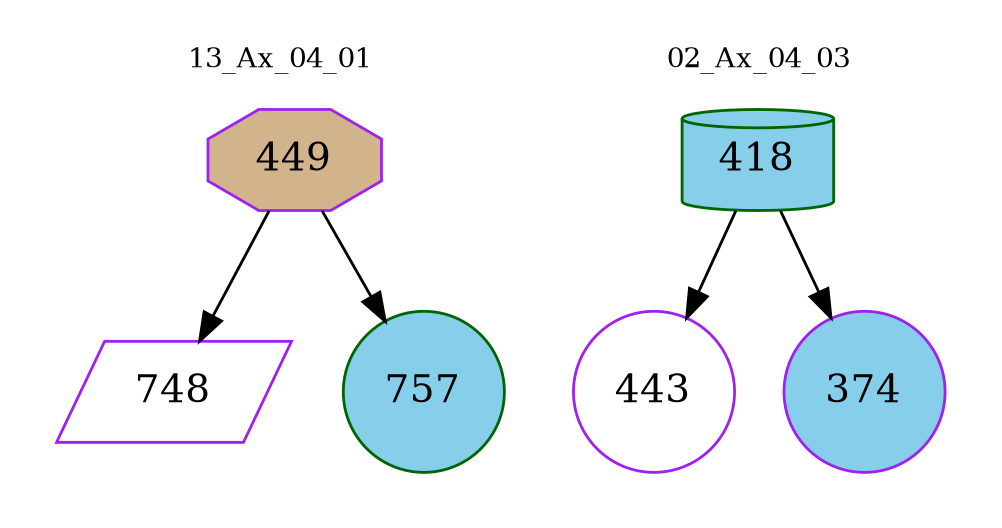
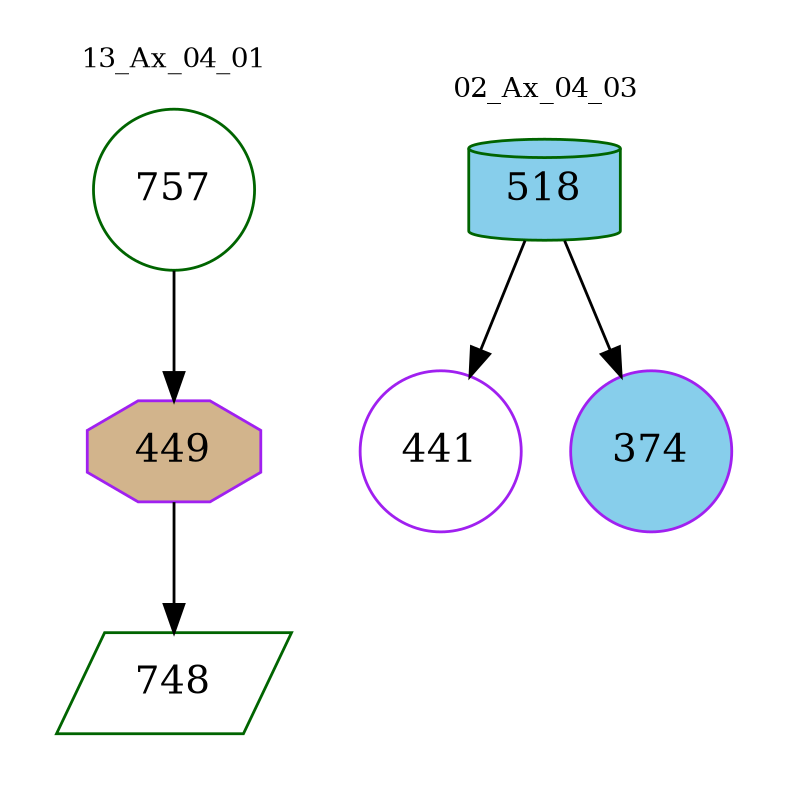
(758, 160) -> (545, 190)
(347, 254) -> (174, 321)
(174, 392) -> (174, 683)
(424, 392) -> (174, 190)
(654, 392) -> (441, 451)
